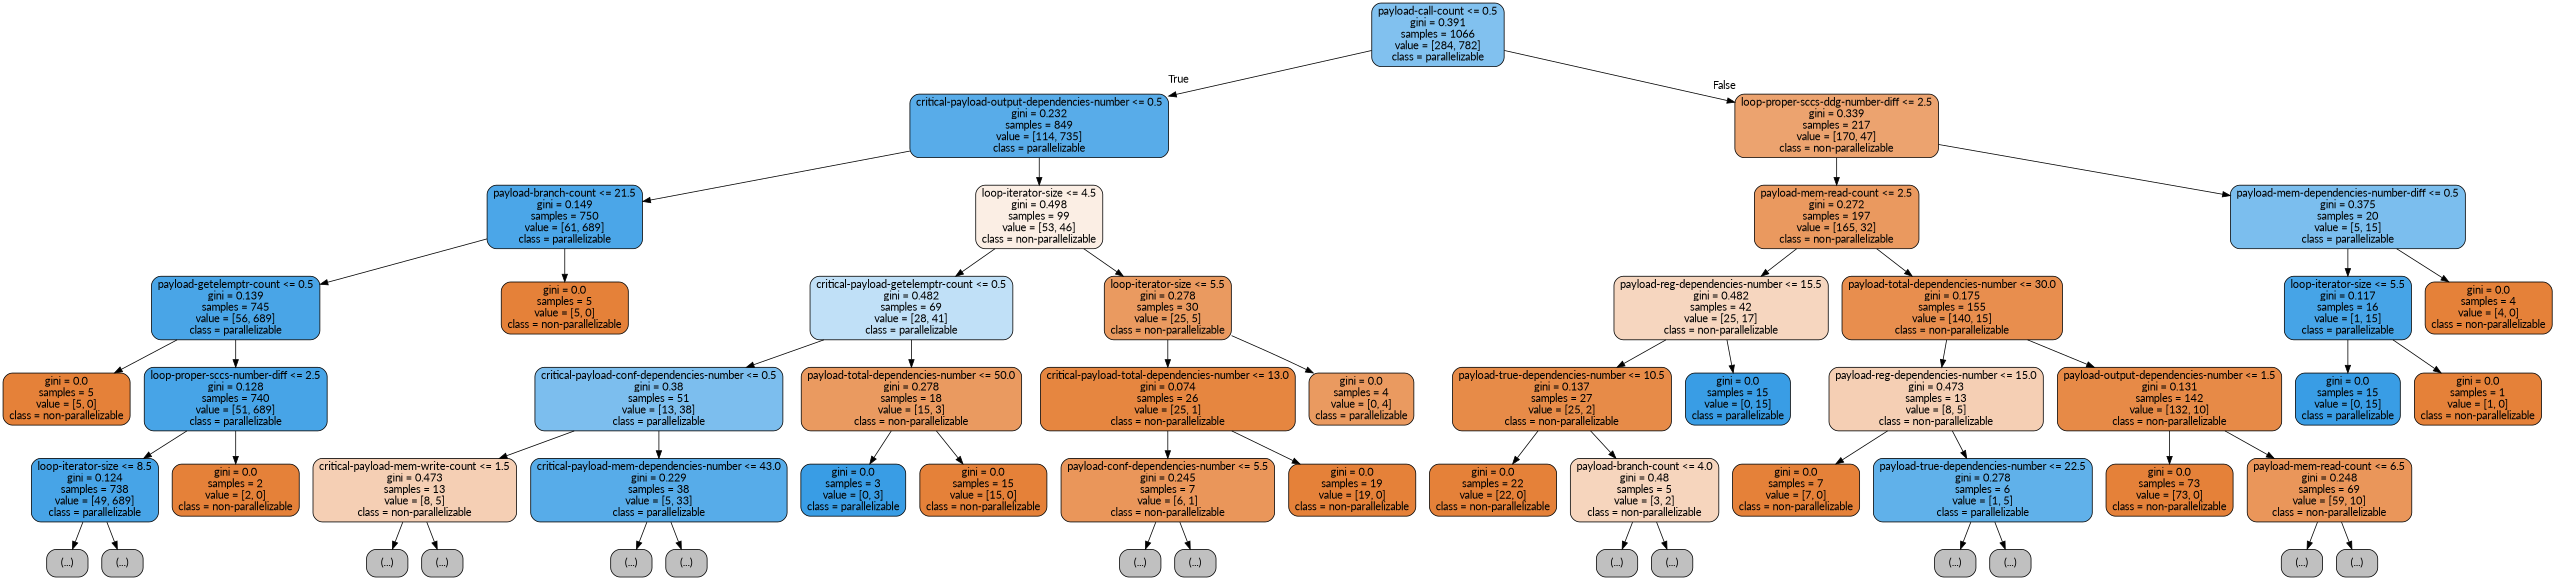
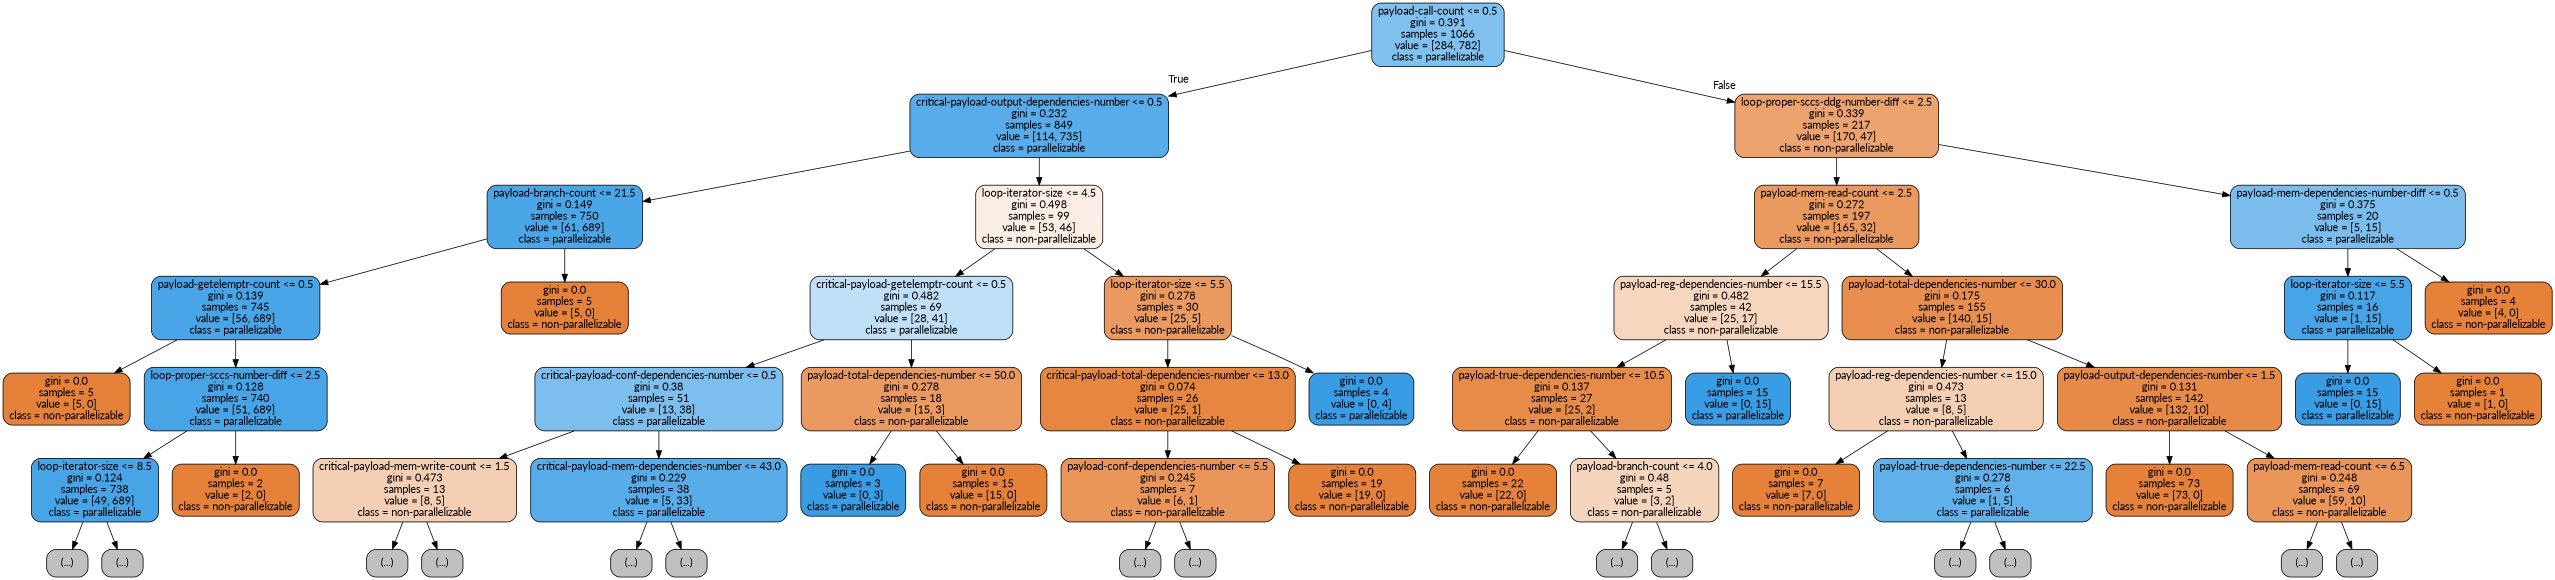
(1361, 399) -> (1361, 399)
